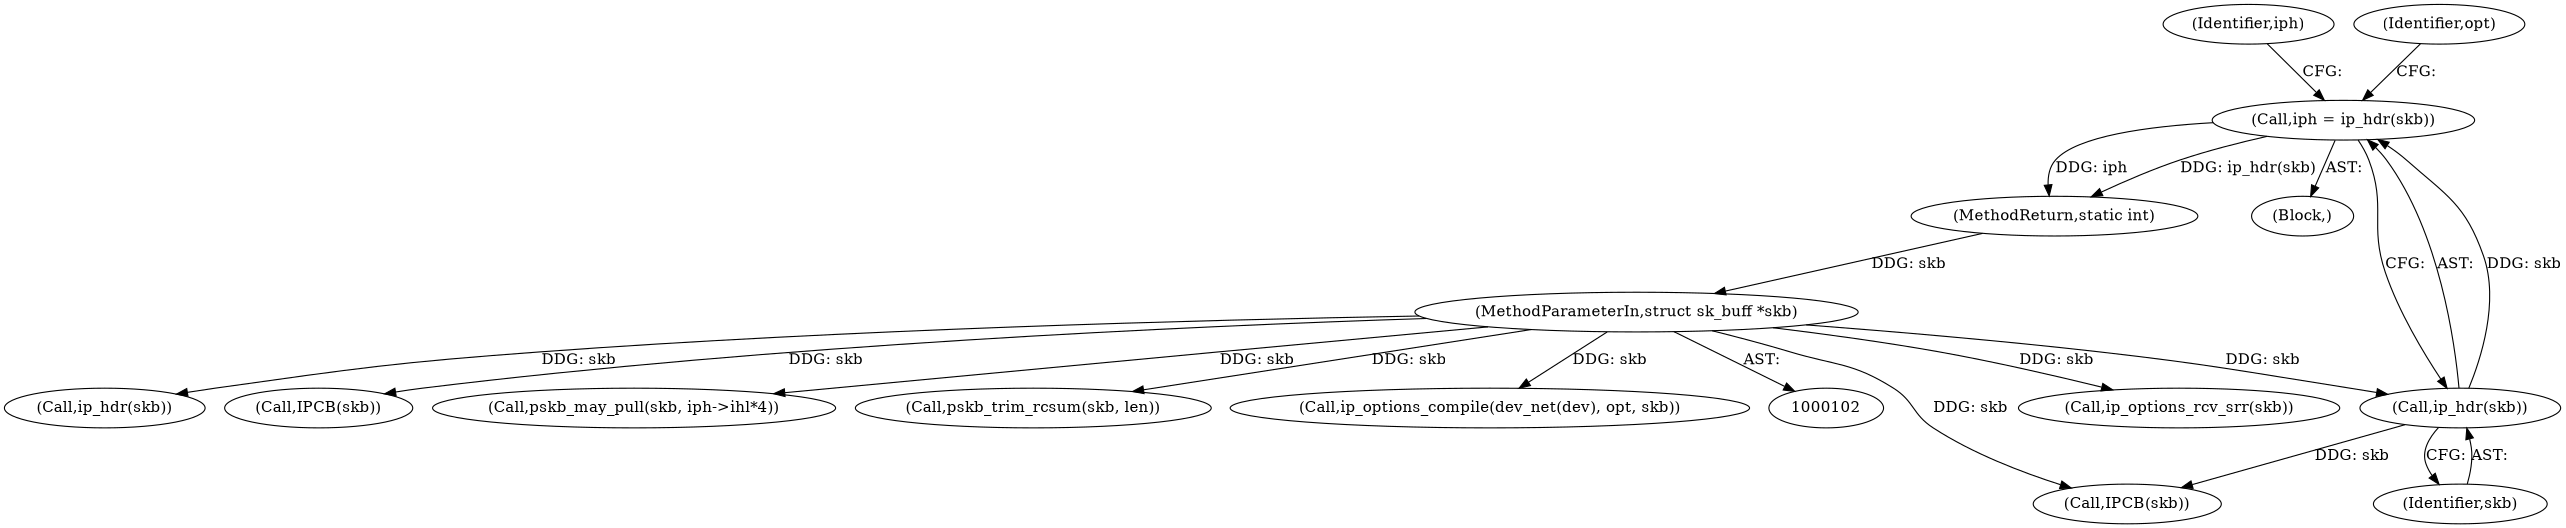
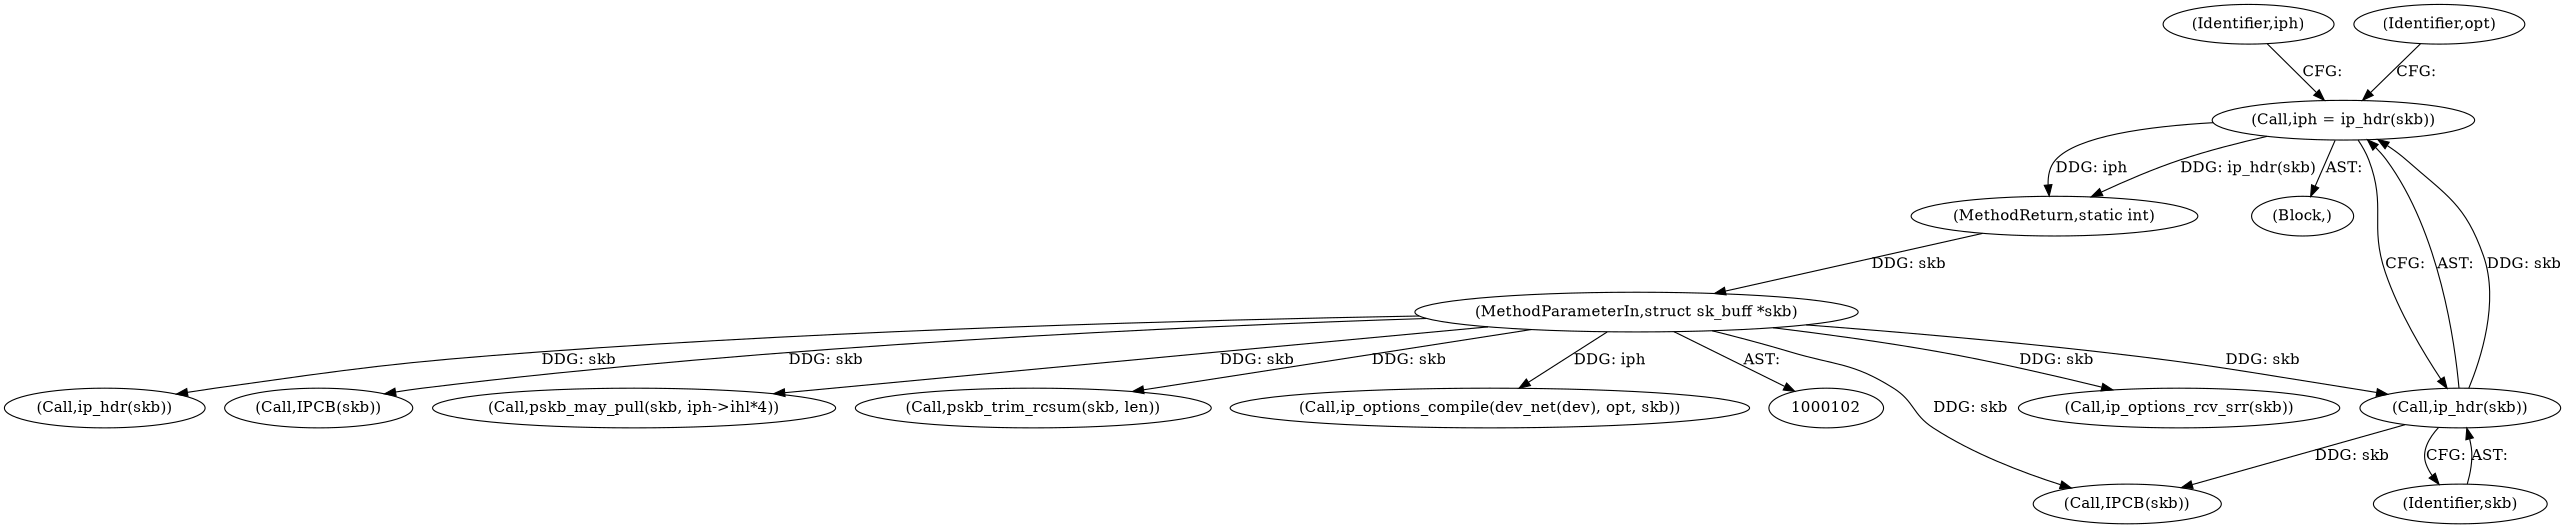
(1610, 360) -> (1610, 360)
